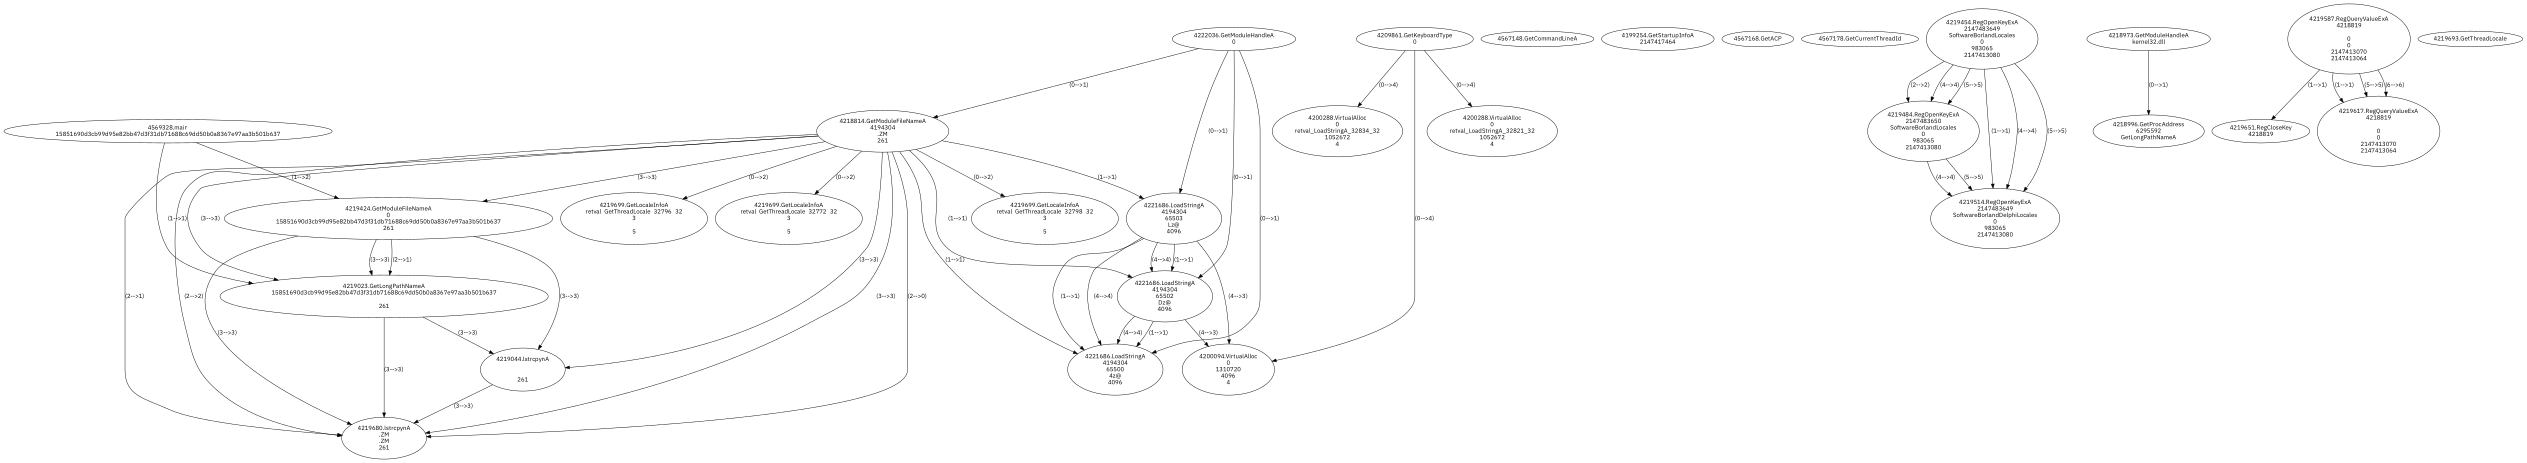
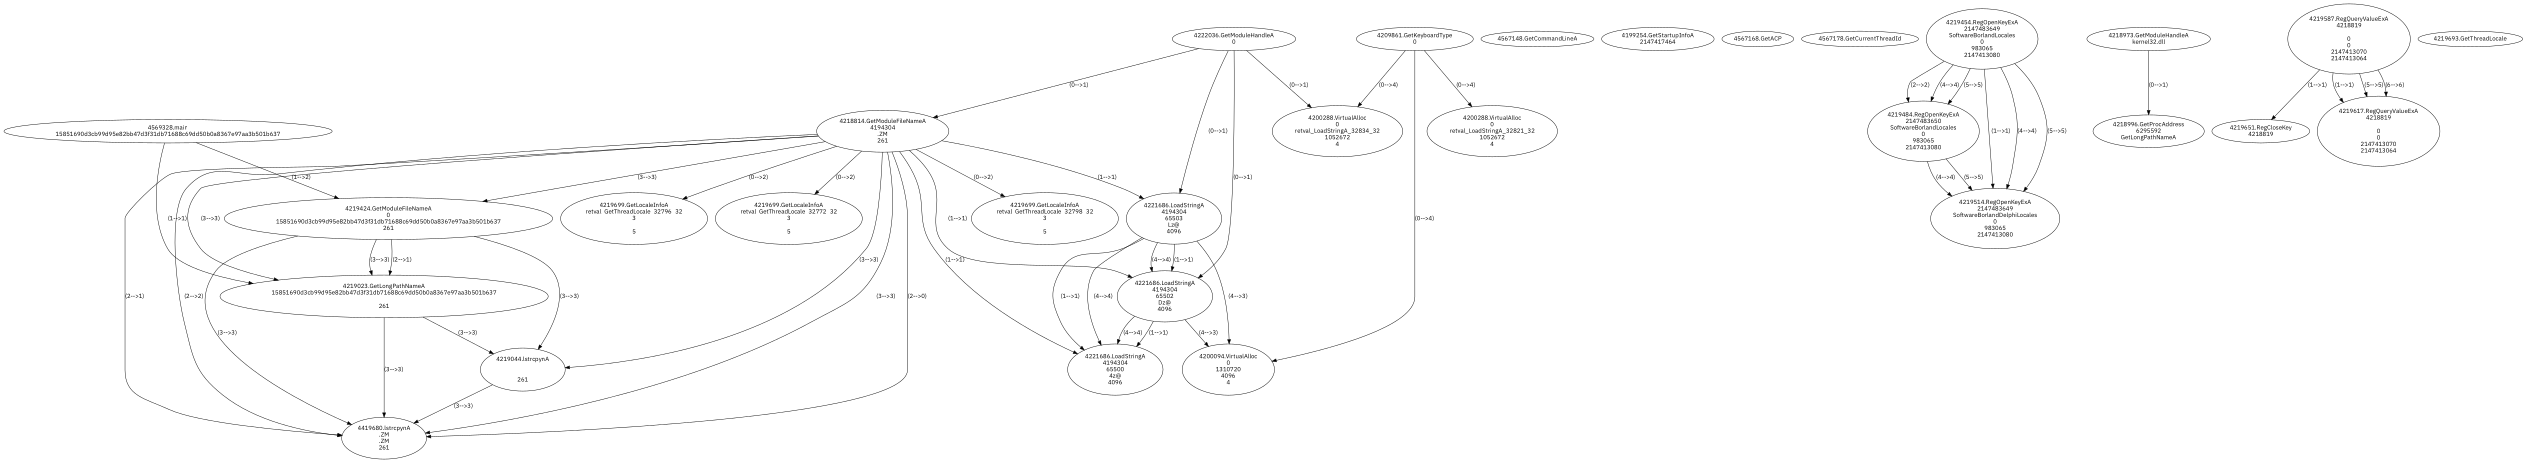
(1260, 236) -> (1277, 78)
(384, 438) -> (384, 438)
